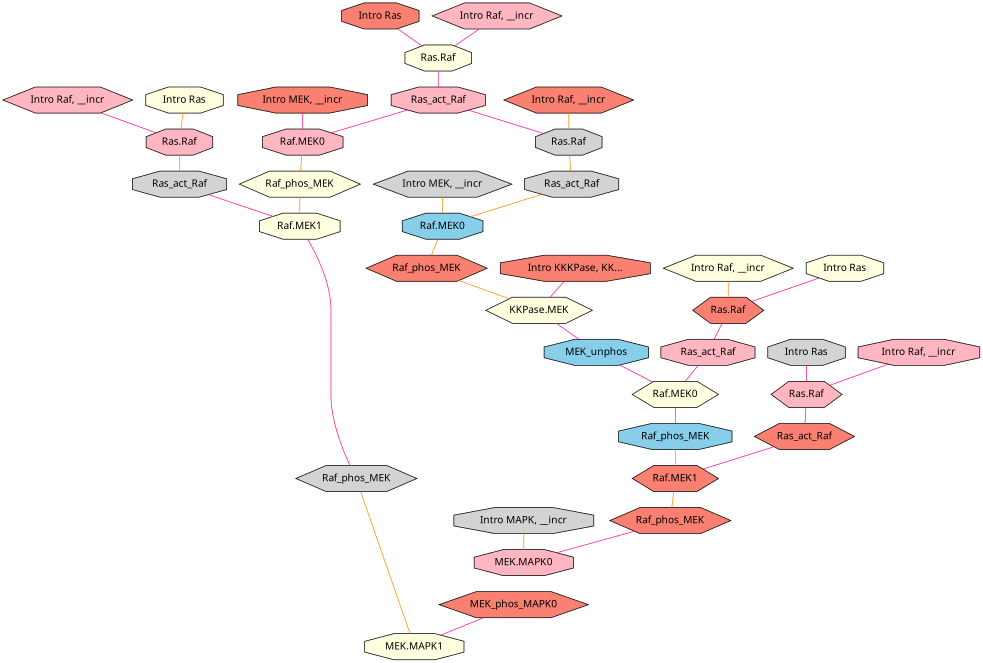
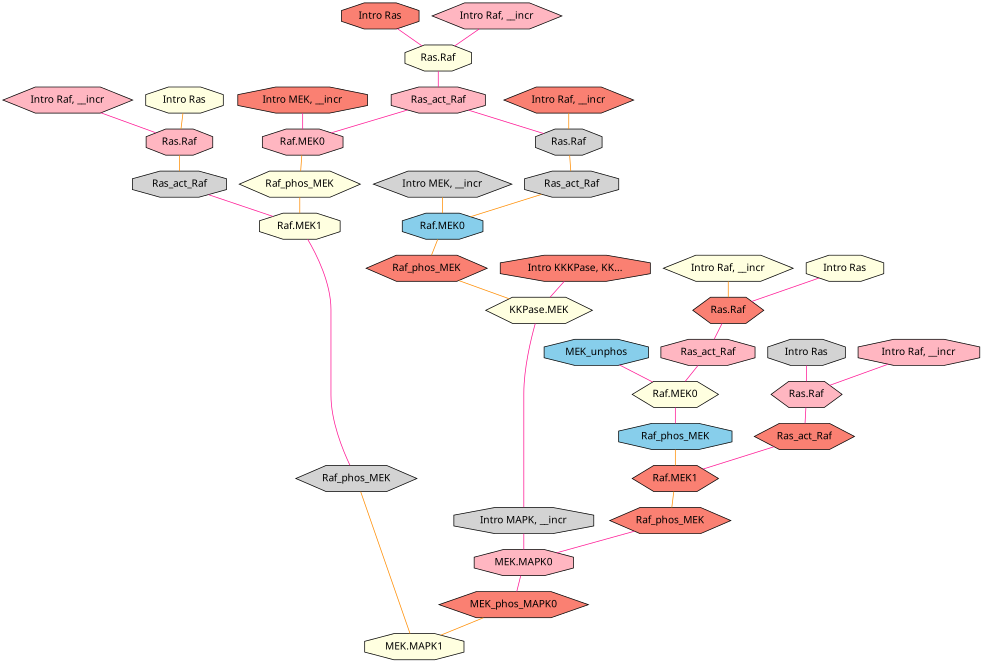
(568, 331) -> (524, 415)
(524, 542) -> (524, 542)
none -> (519, 584)
(462, 626) -> (462, 626)
